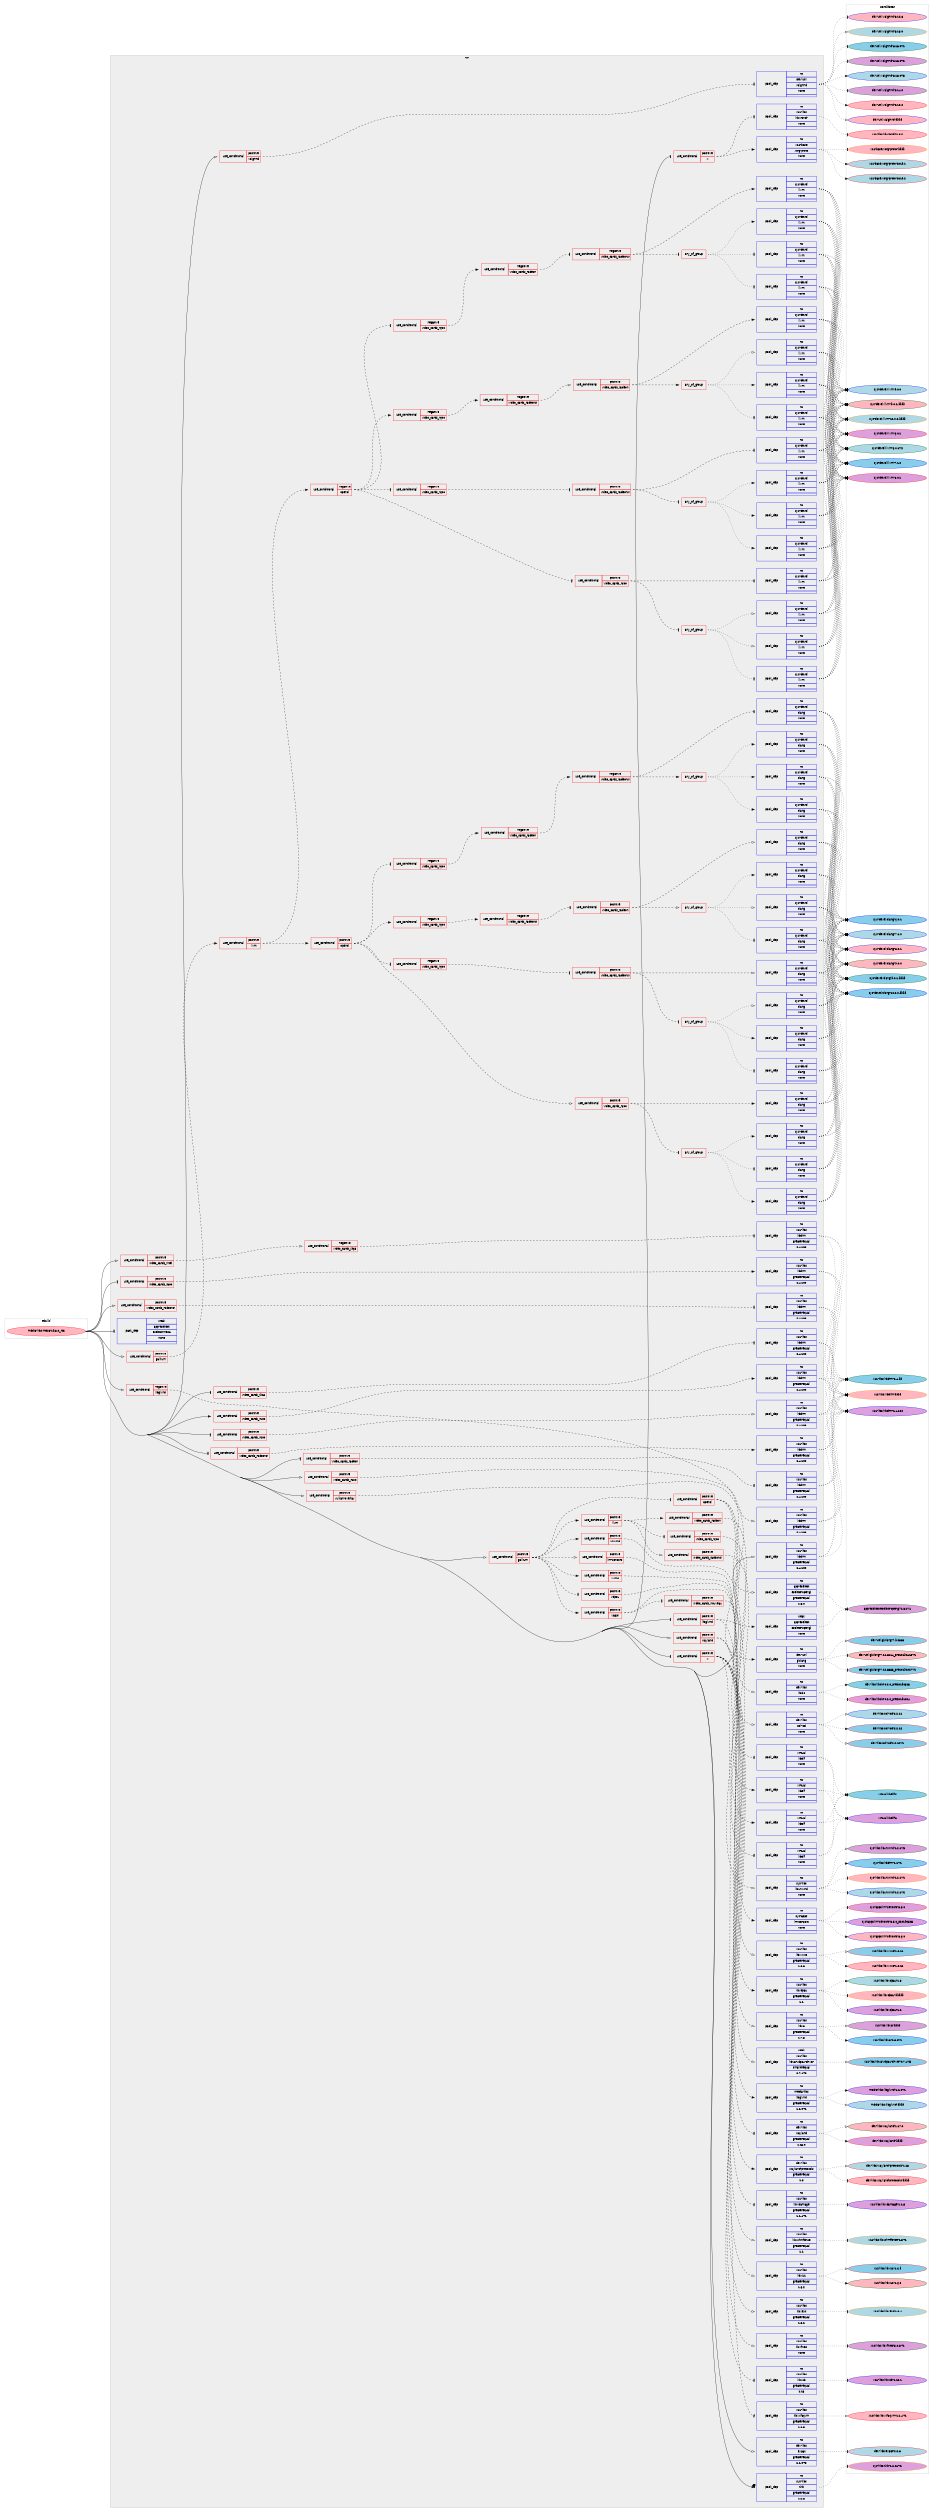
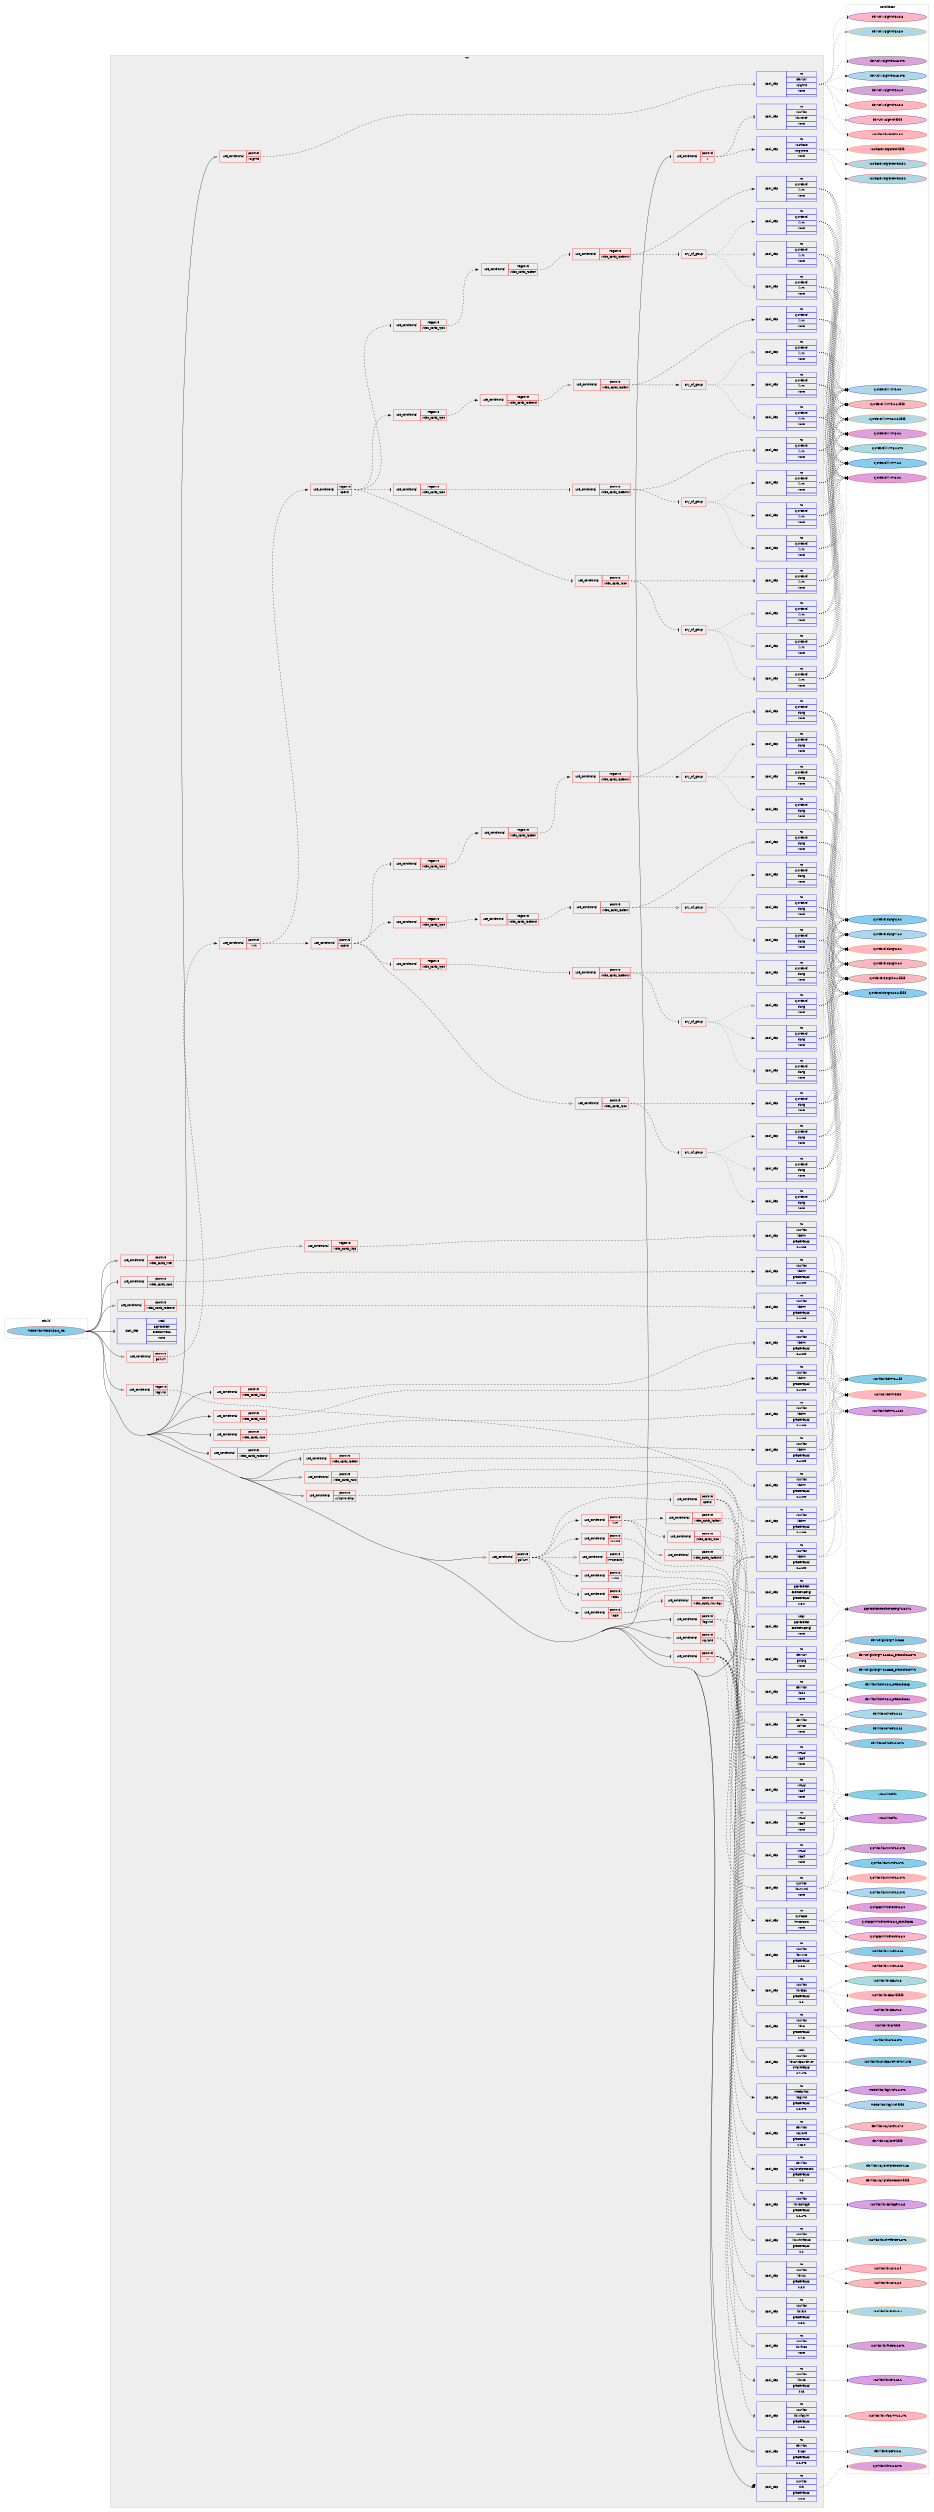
(887, 47) -> none
(887, 949) -> (887, 949)
(887, 979) -> (887, 979)
(46, 1331) -> (46, 1331)
(887, 1863) -> (887, 1863)
(887, 2166) -> (887, 2166)
(887, 2269) -> (887, 2269)
